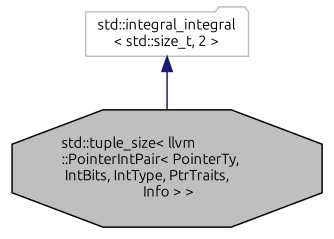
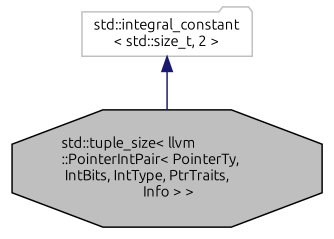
(167, 34) -> (167, 34)
